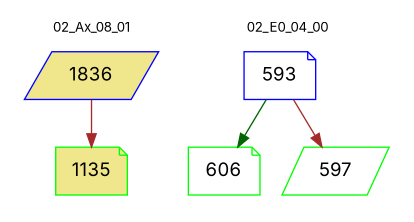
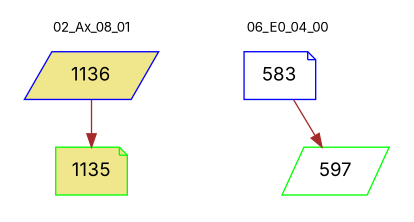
(288, 29) -> (288, 29)
(92, 76) -> (92, 76)
(280, 76) -> (280, 76)
(224, 171) -> none
